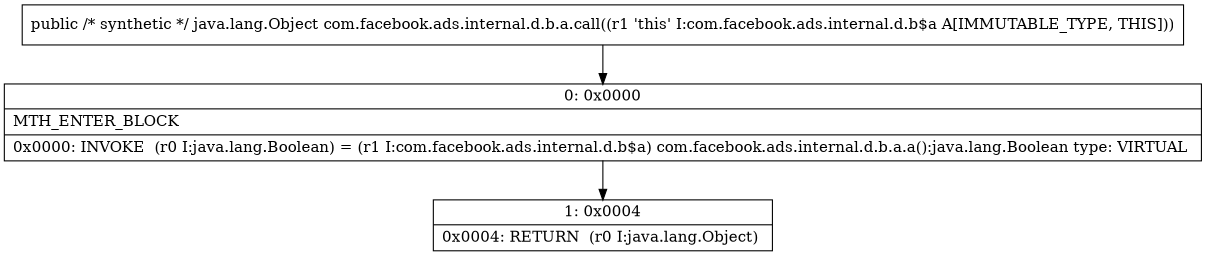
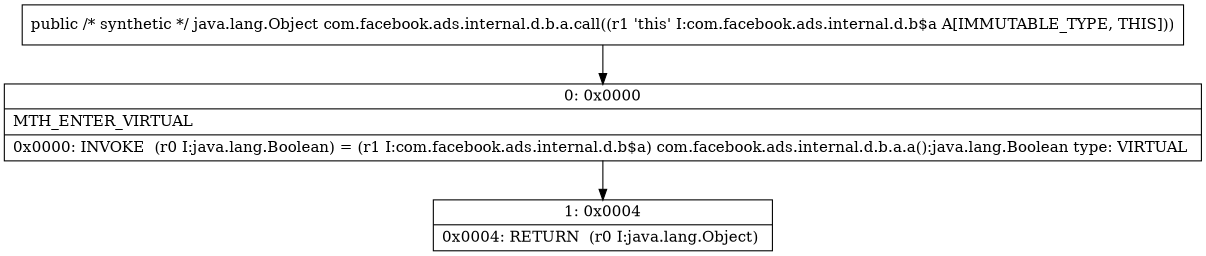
(96, 121) -> (103, 121)
